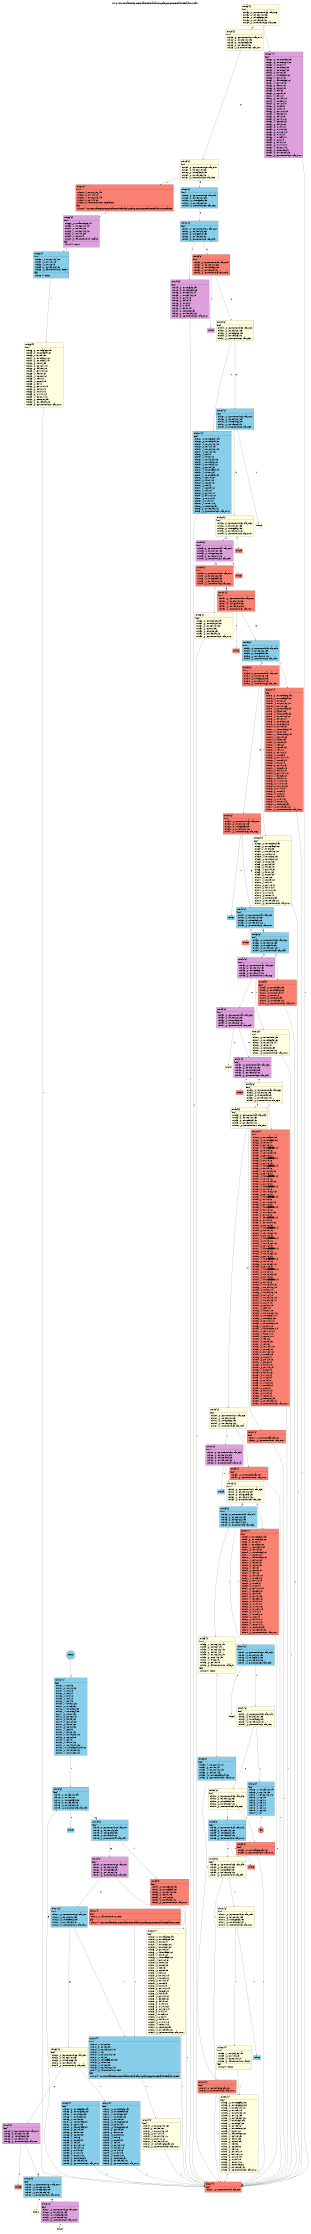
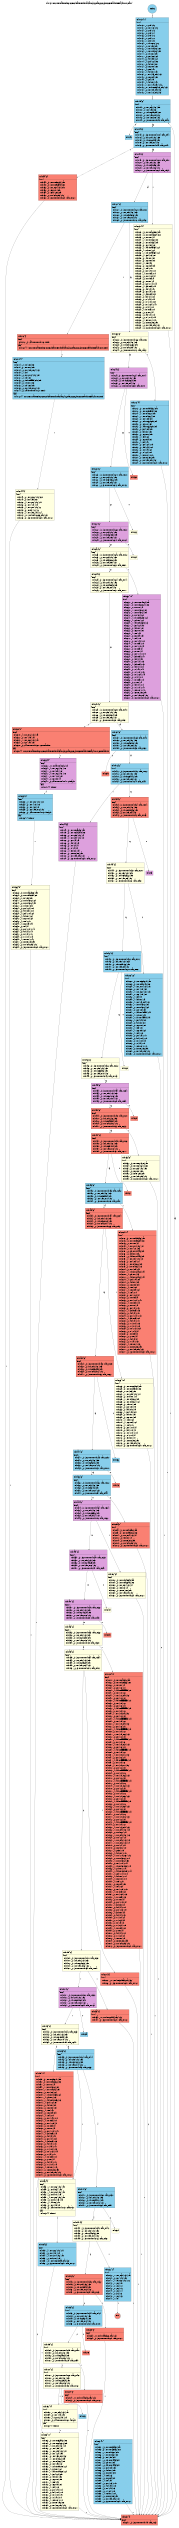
none -> (110, 544)
(239, 551) -> none
none -> (105, 774)
(227, 1799) -> (84, 2284)
(99, 1982) -> (96, 278)
